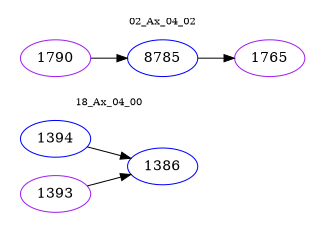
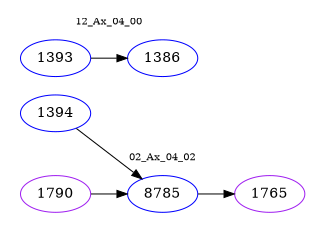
(109, 103) -> (109, 22)
(104, 151) -> (111, 155)
(56, 194) -> (56, 58)
